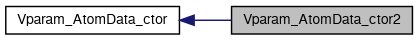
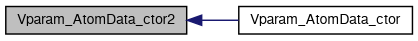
(213, 20) -> (220, 20)
